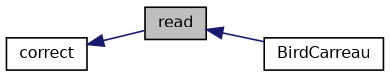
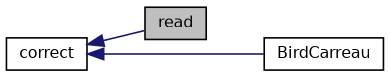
(243, 37) -> (184, 54)
